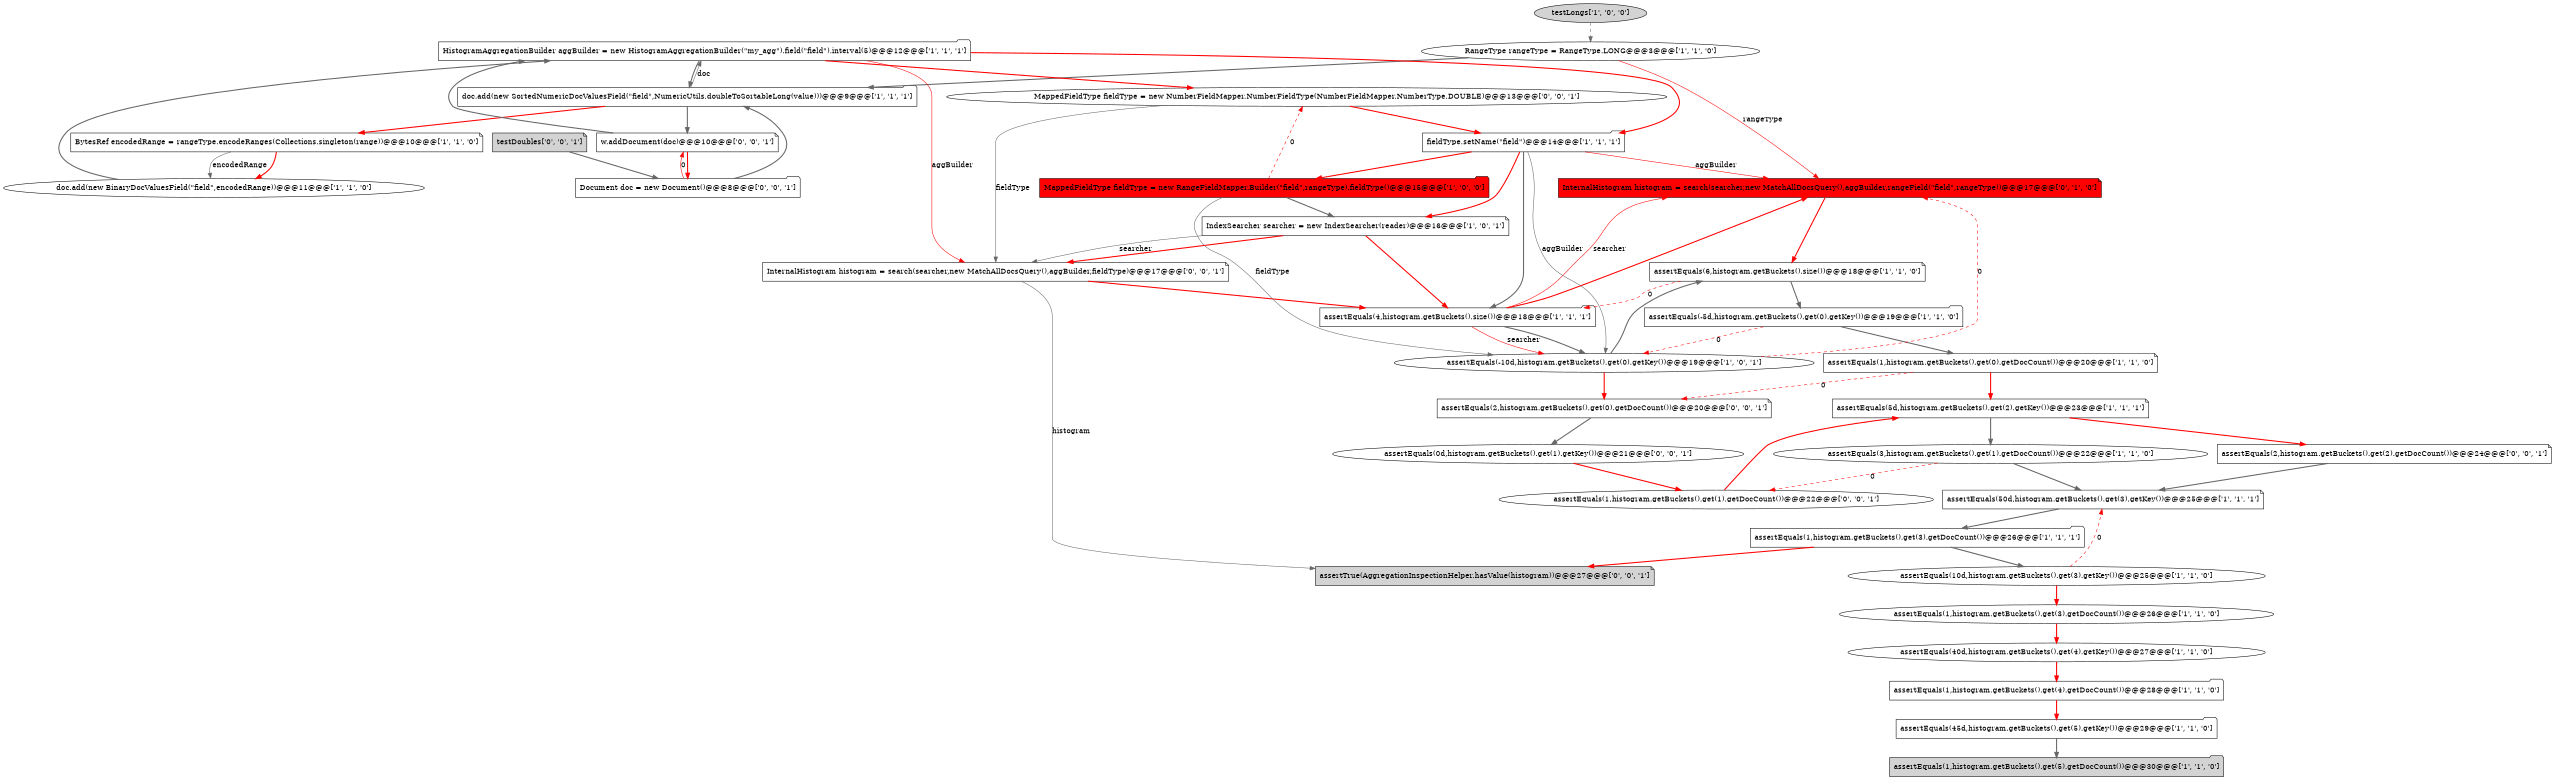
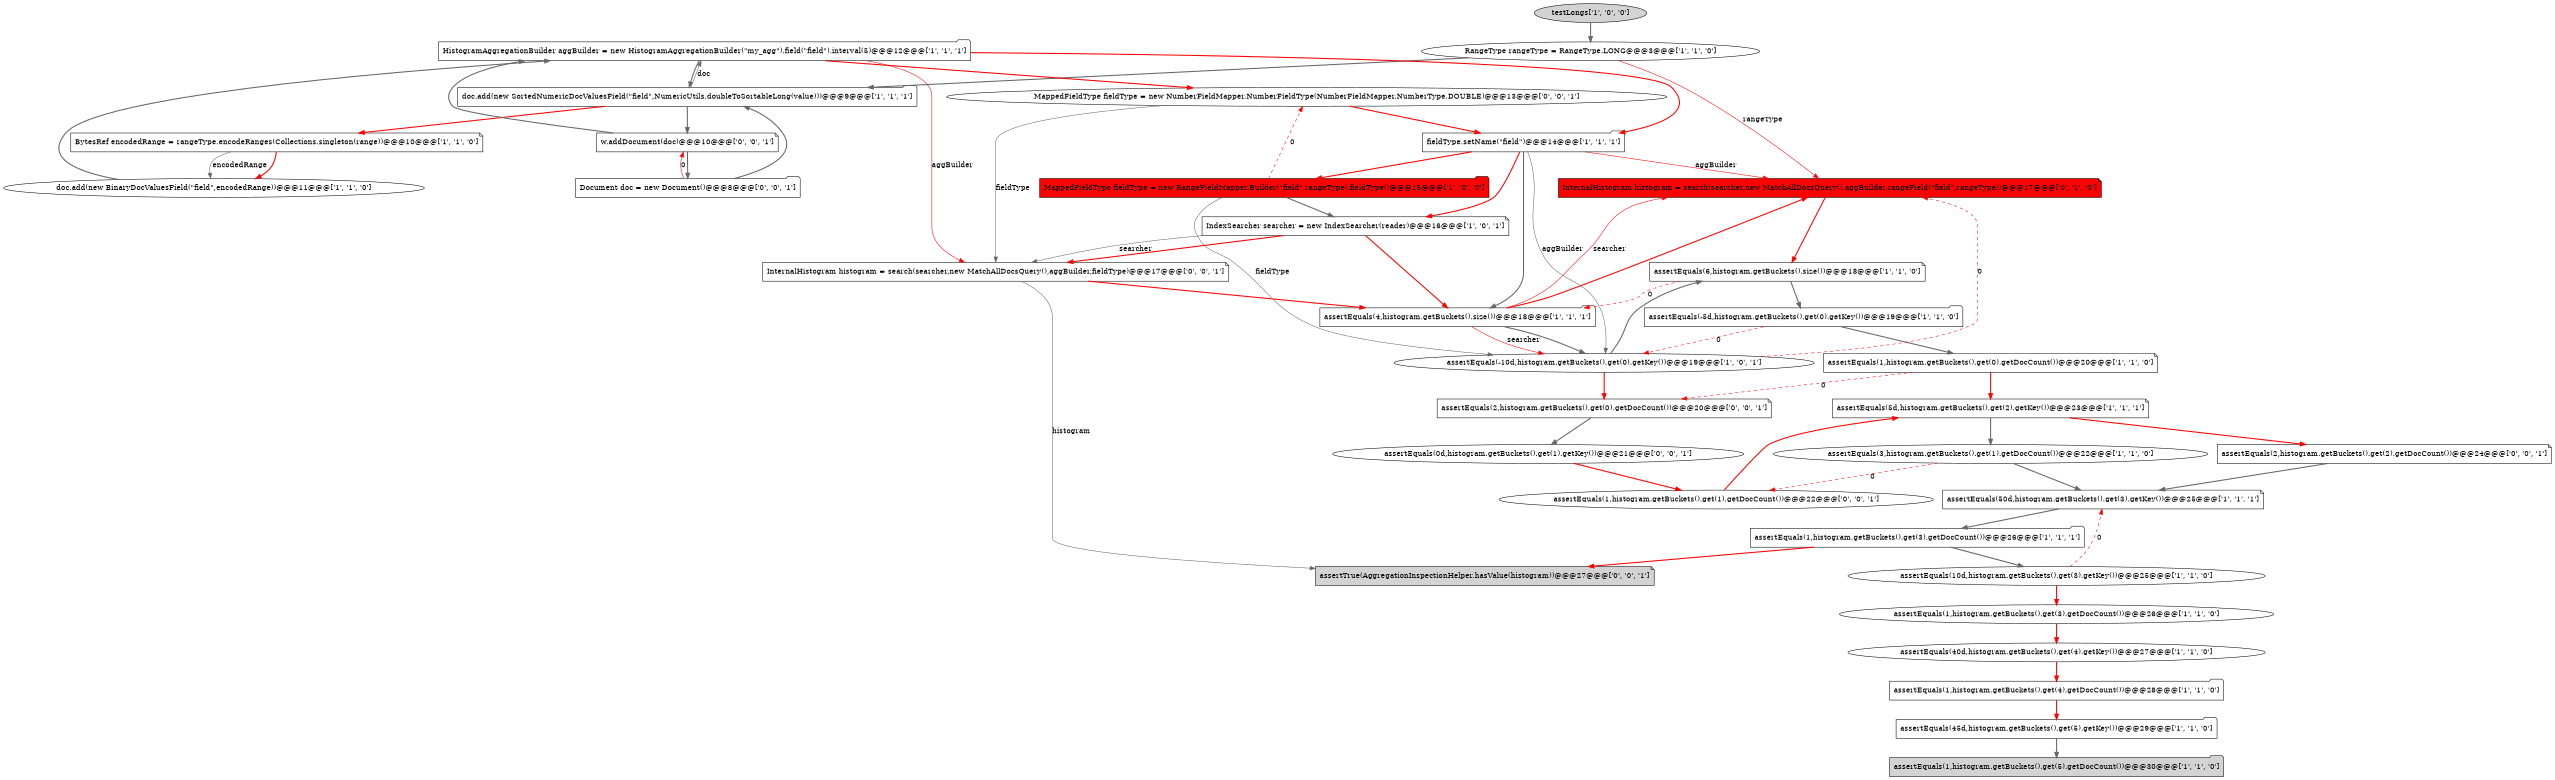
(1591, 30) -> (1591, 30)
(540, 142) -> none
(688, 163) -> (688, 163)
